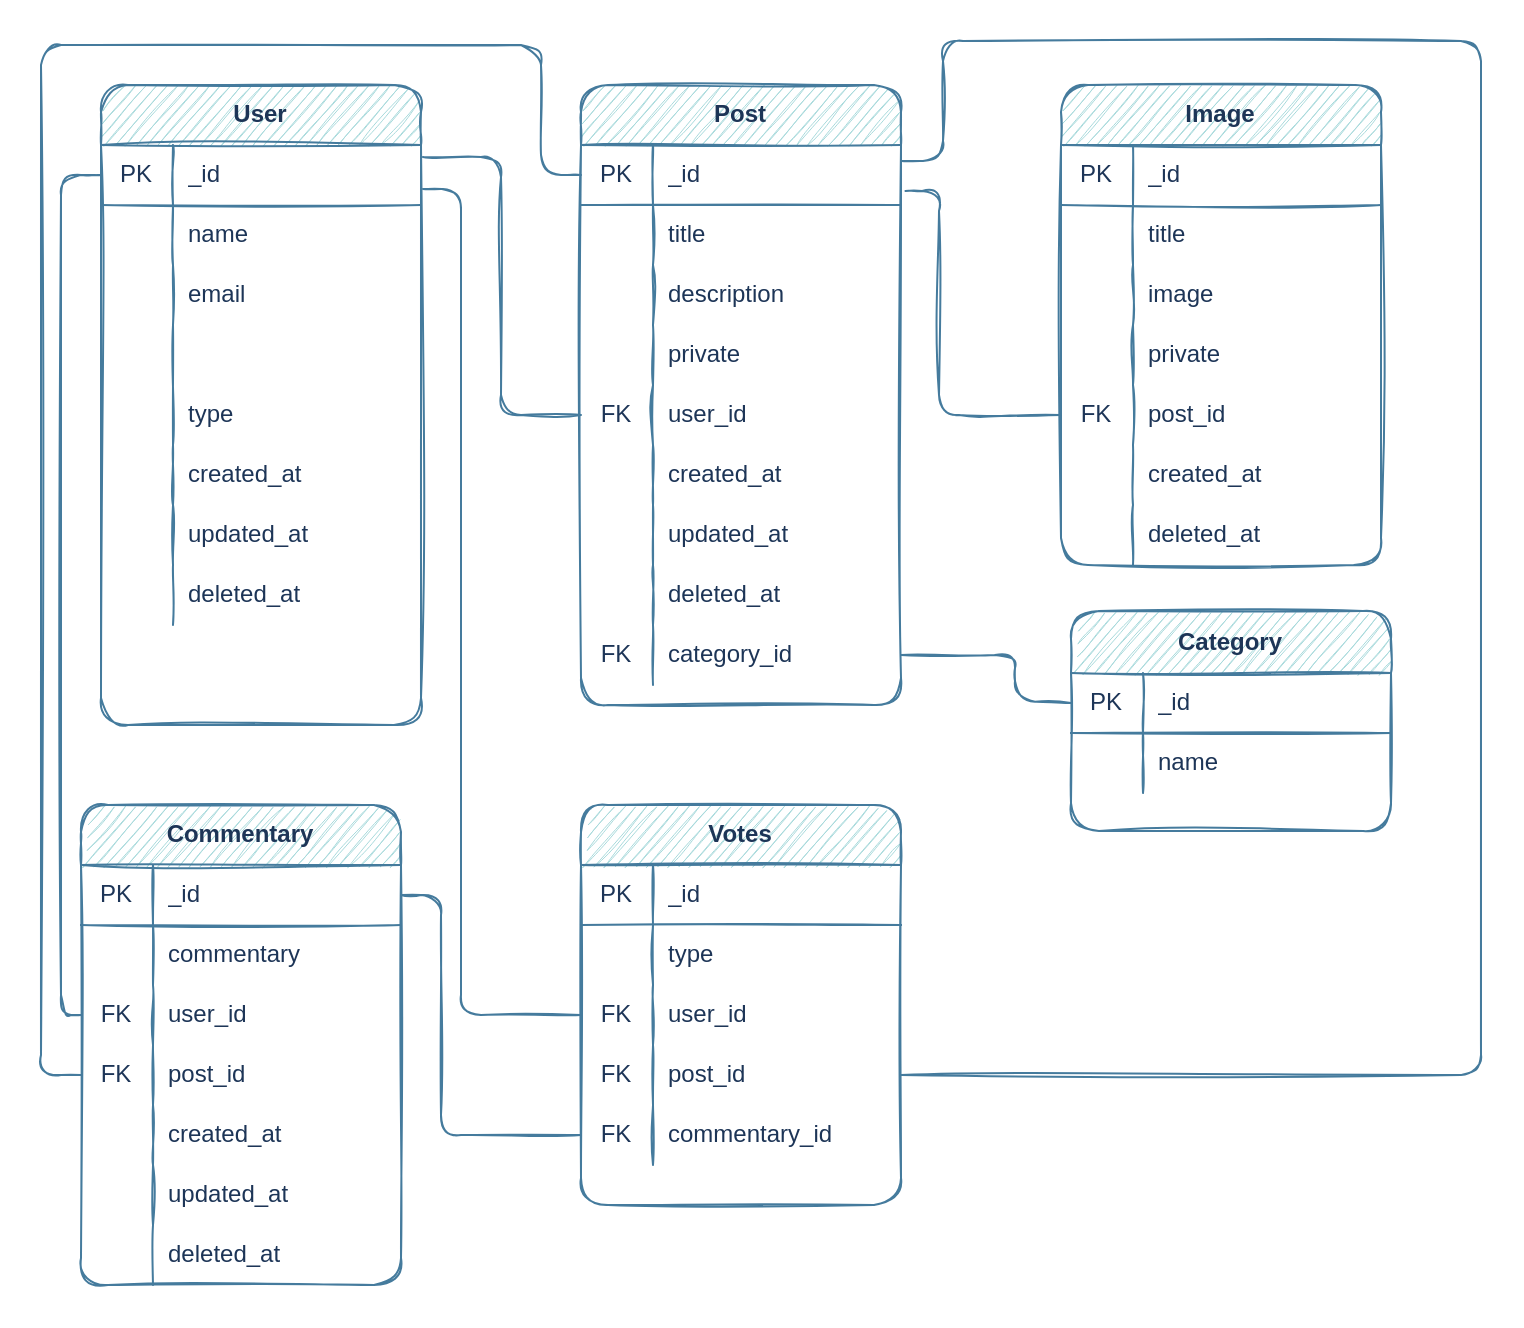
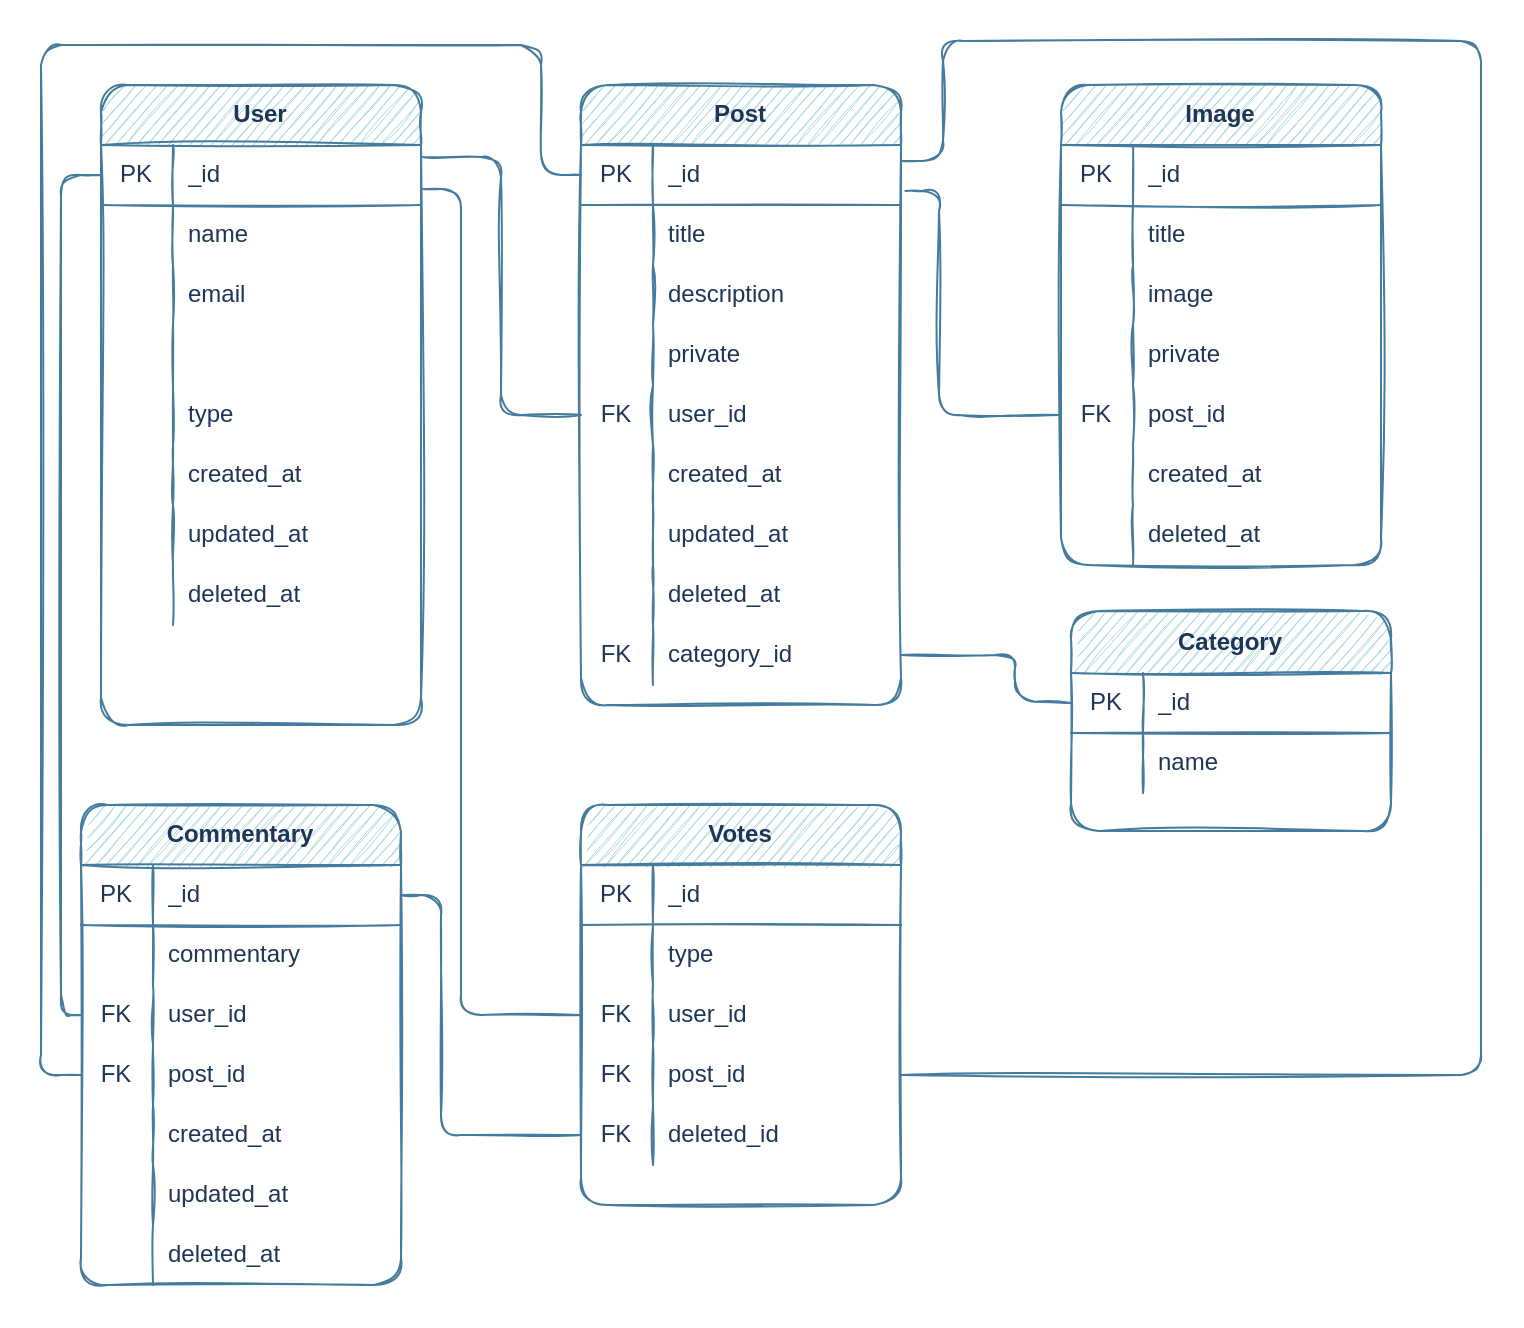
(753, 1135) -> (730, 1135)
